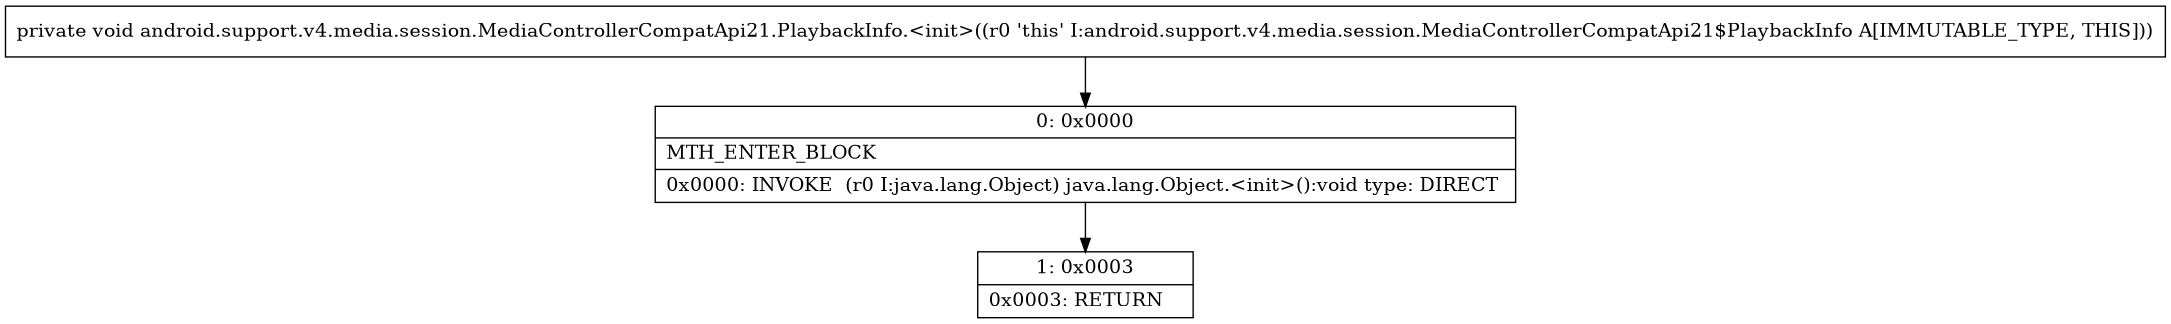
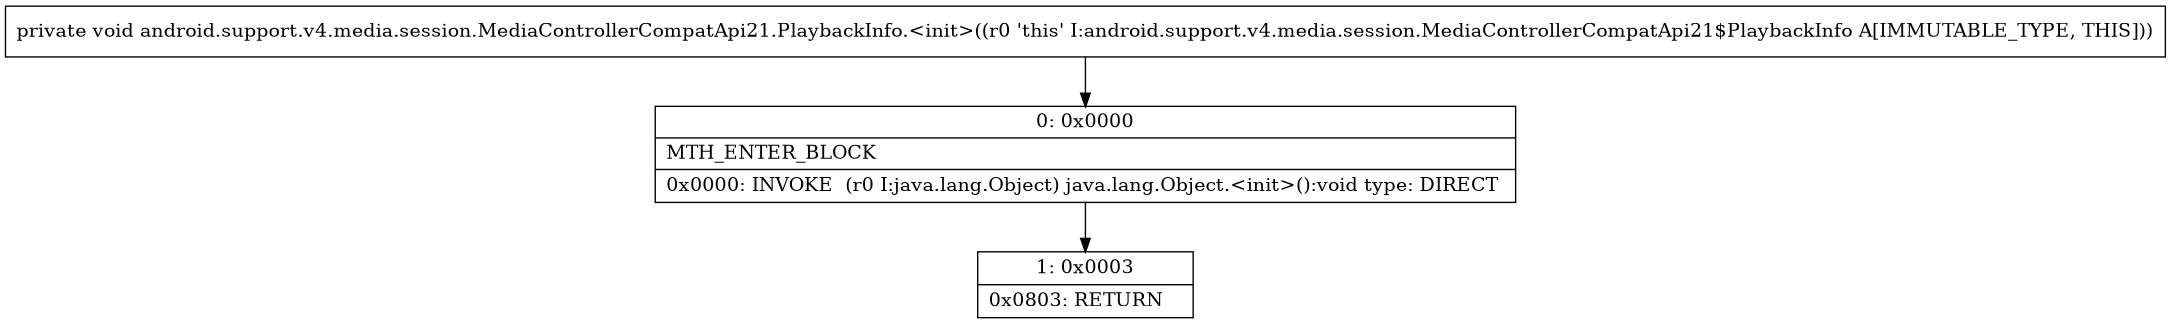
(1085, 301) -> (1085, 301)
